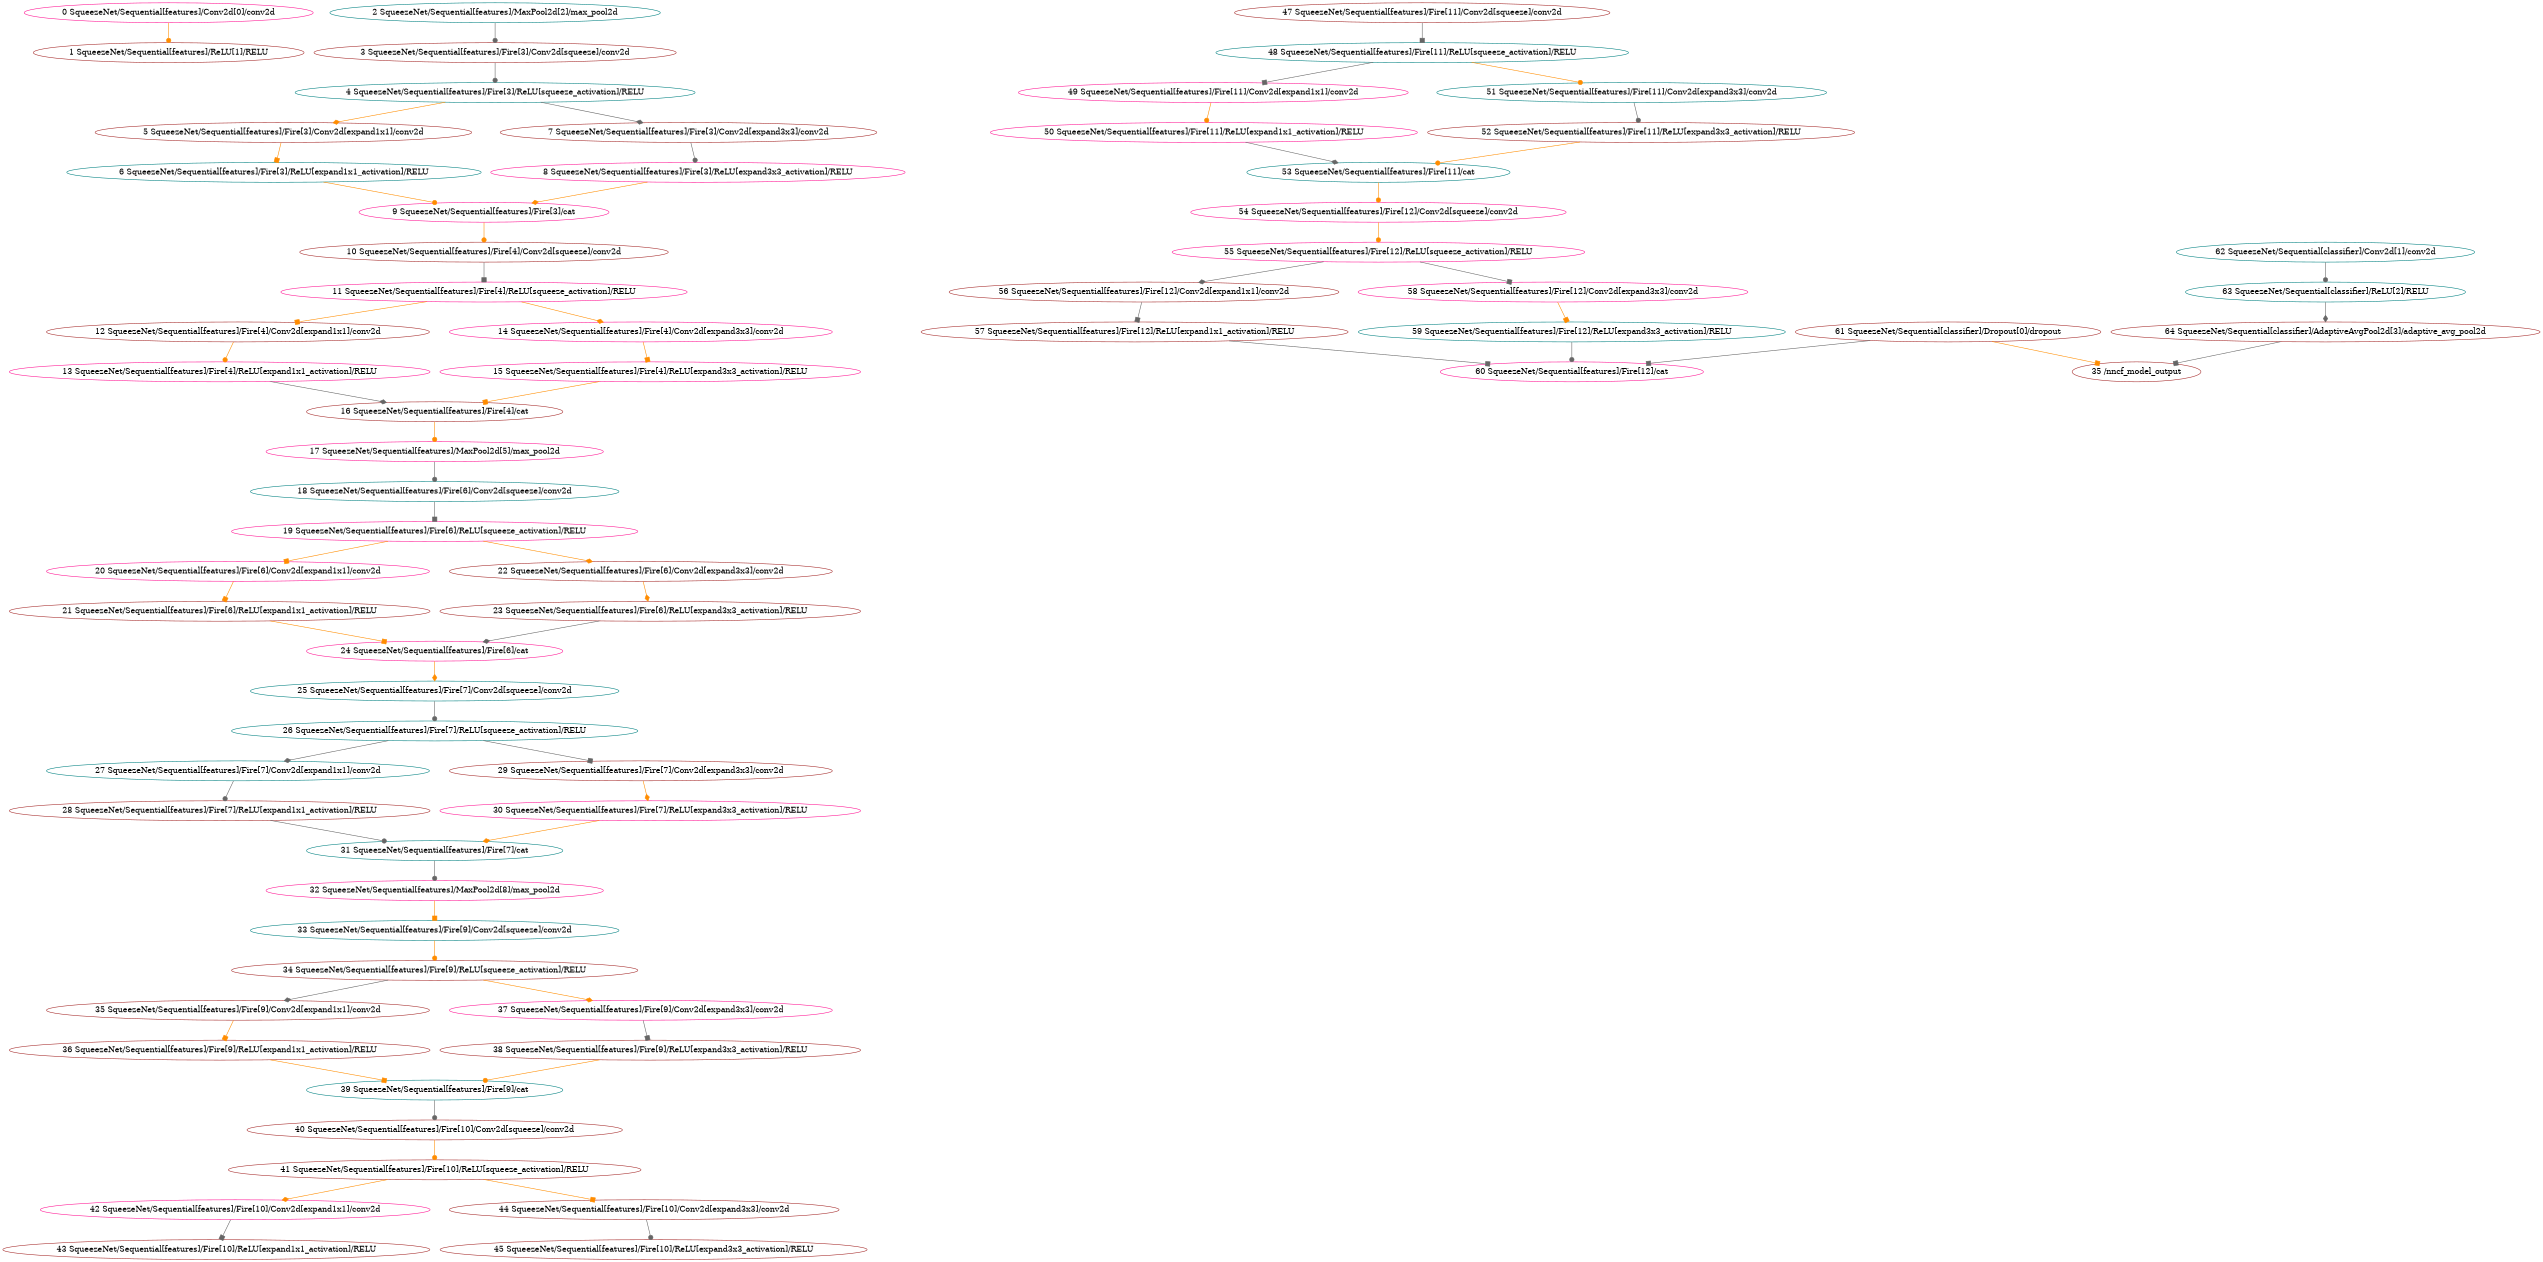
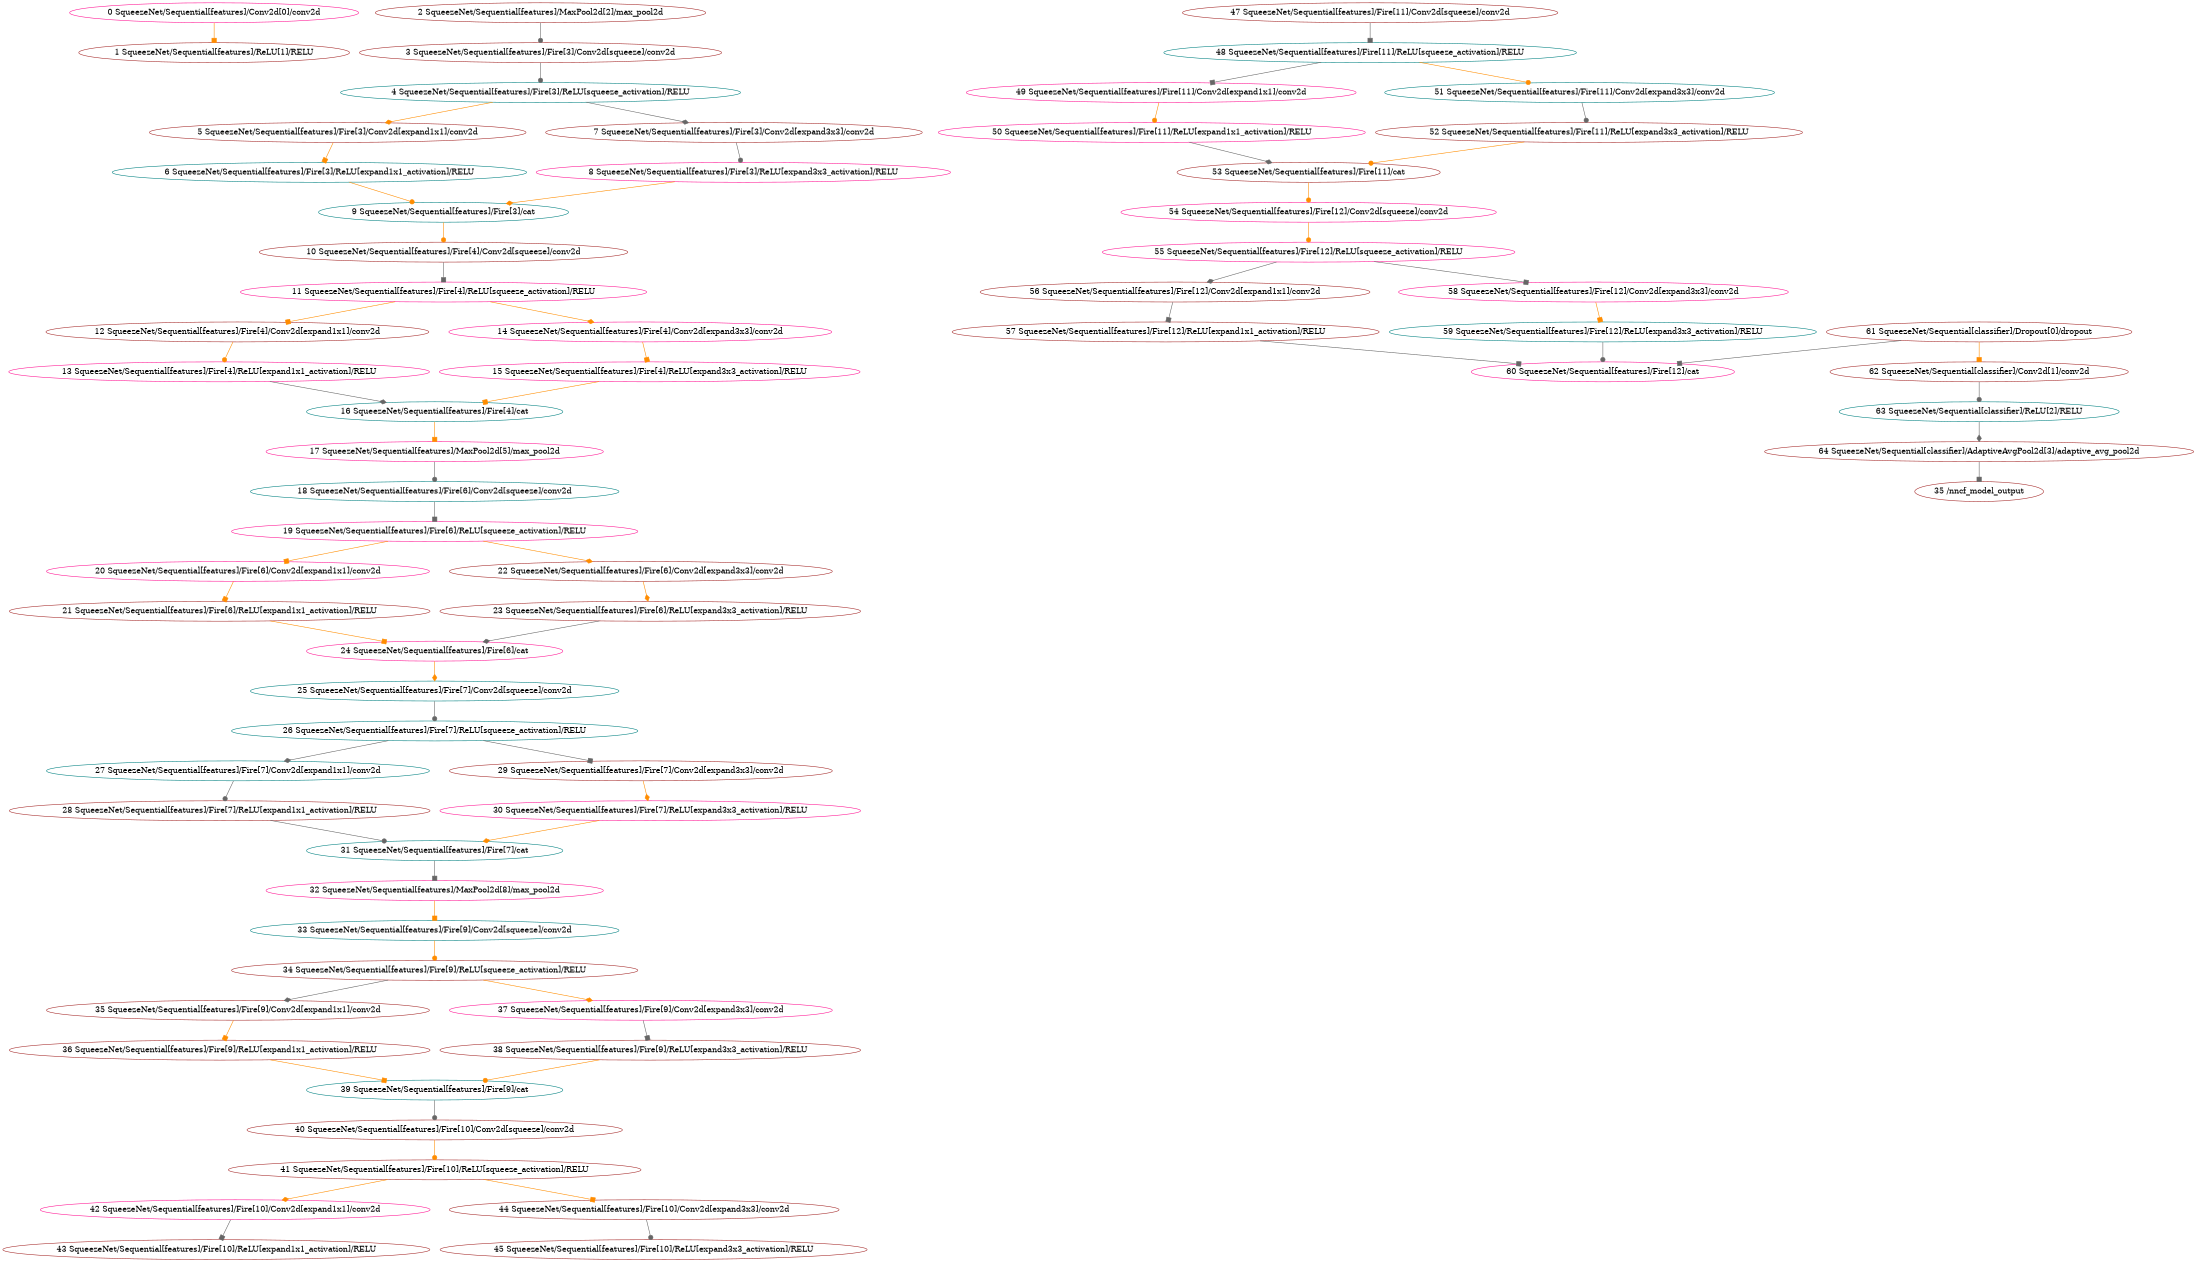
(495, 13) -> (541, 13)
(169, 31) -> (214, 30)
(1378, 172) -> (1309, 172)
(484, 212) -> (444, 212)
(2326, 252) -> (1979, 372)
(2043, 352) -> (1979, 349)
(435, 412) -> (435, 412)
(435, 430) -> (435, 429)
(435, 868) -> (435, 868)
